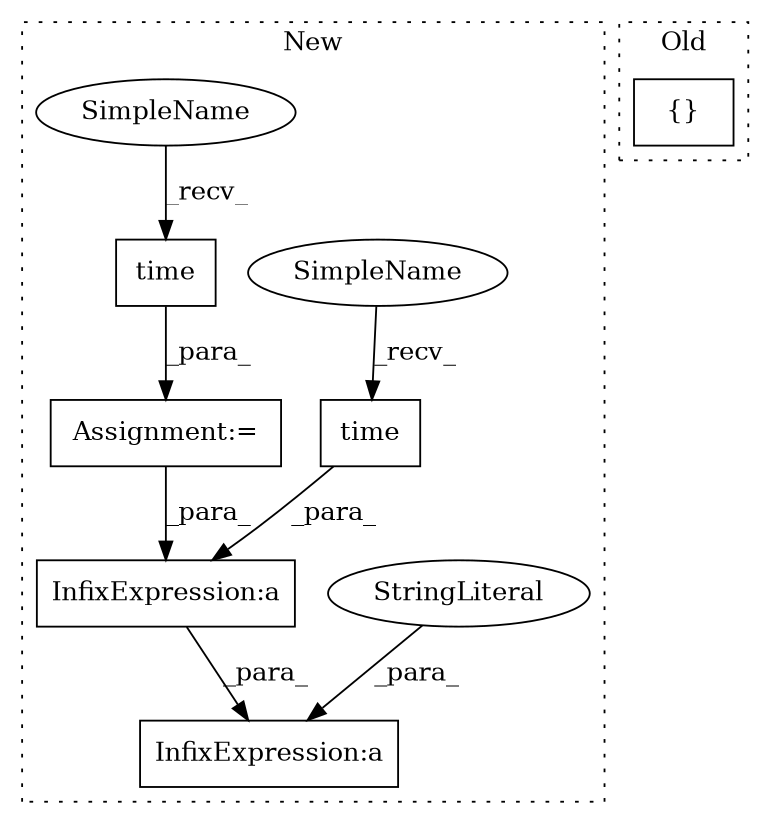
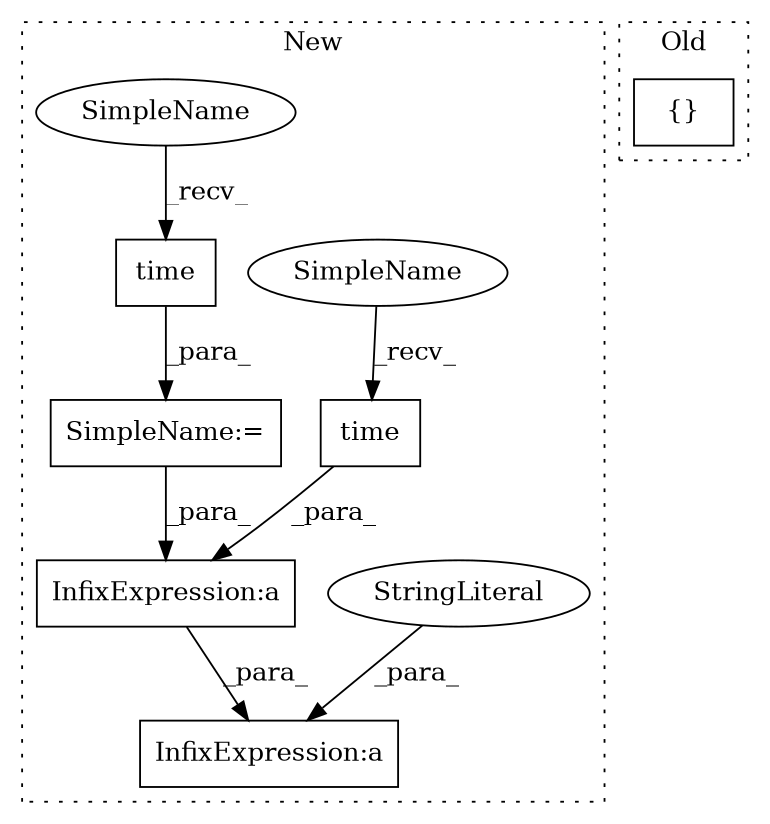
(166, 433) -> (166, 433)
